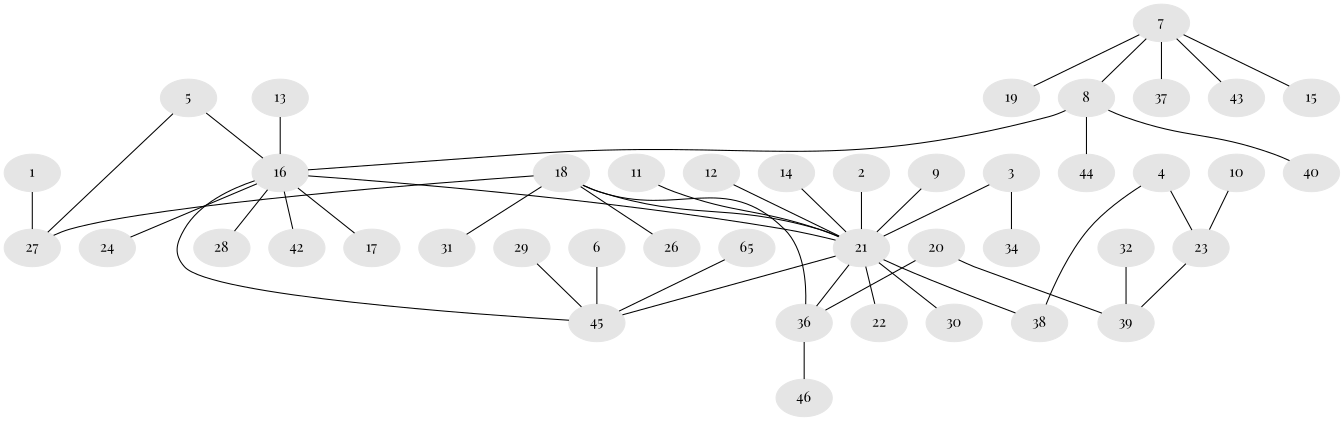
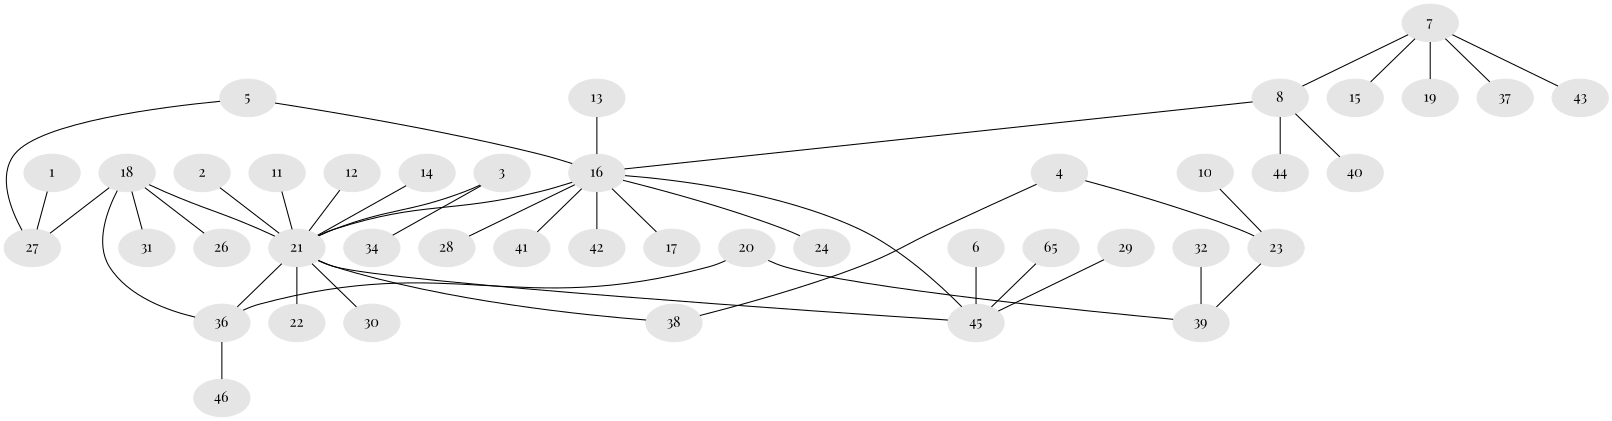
(936, 173) -> none
none -> (522, 248)
